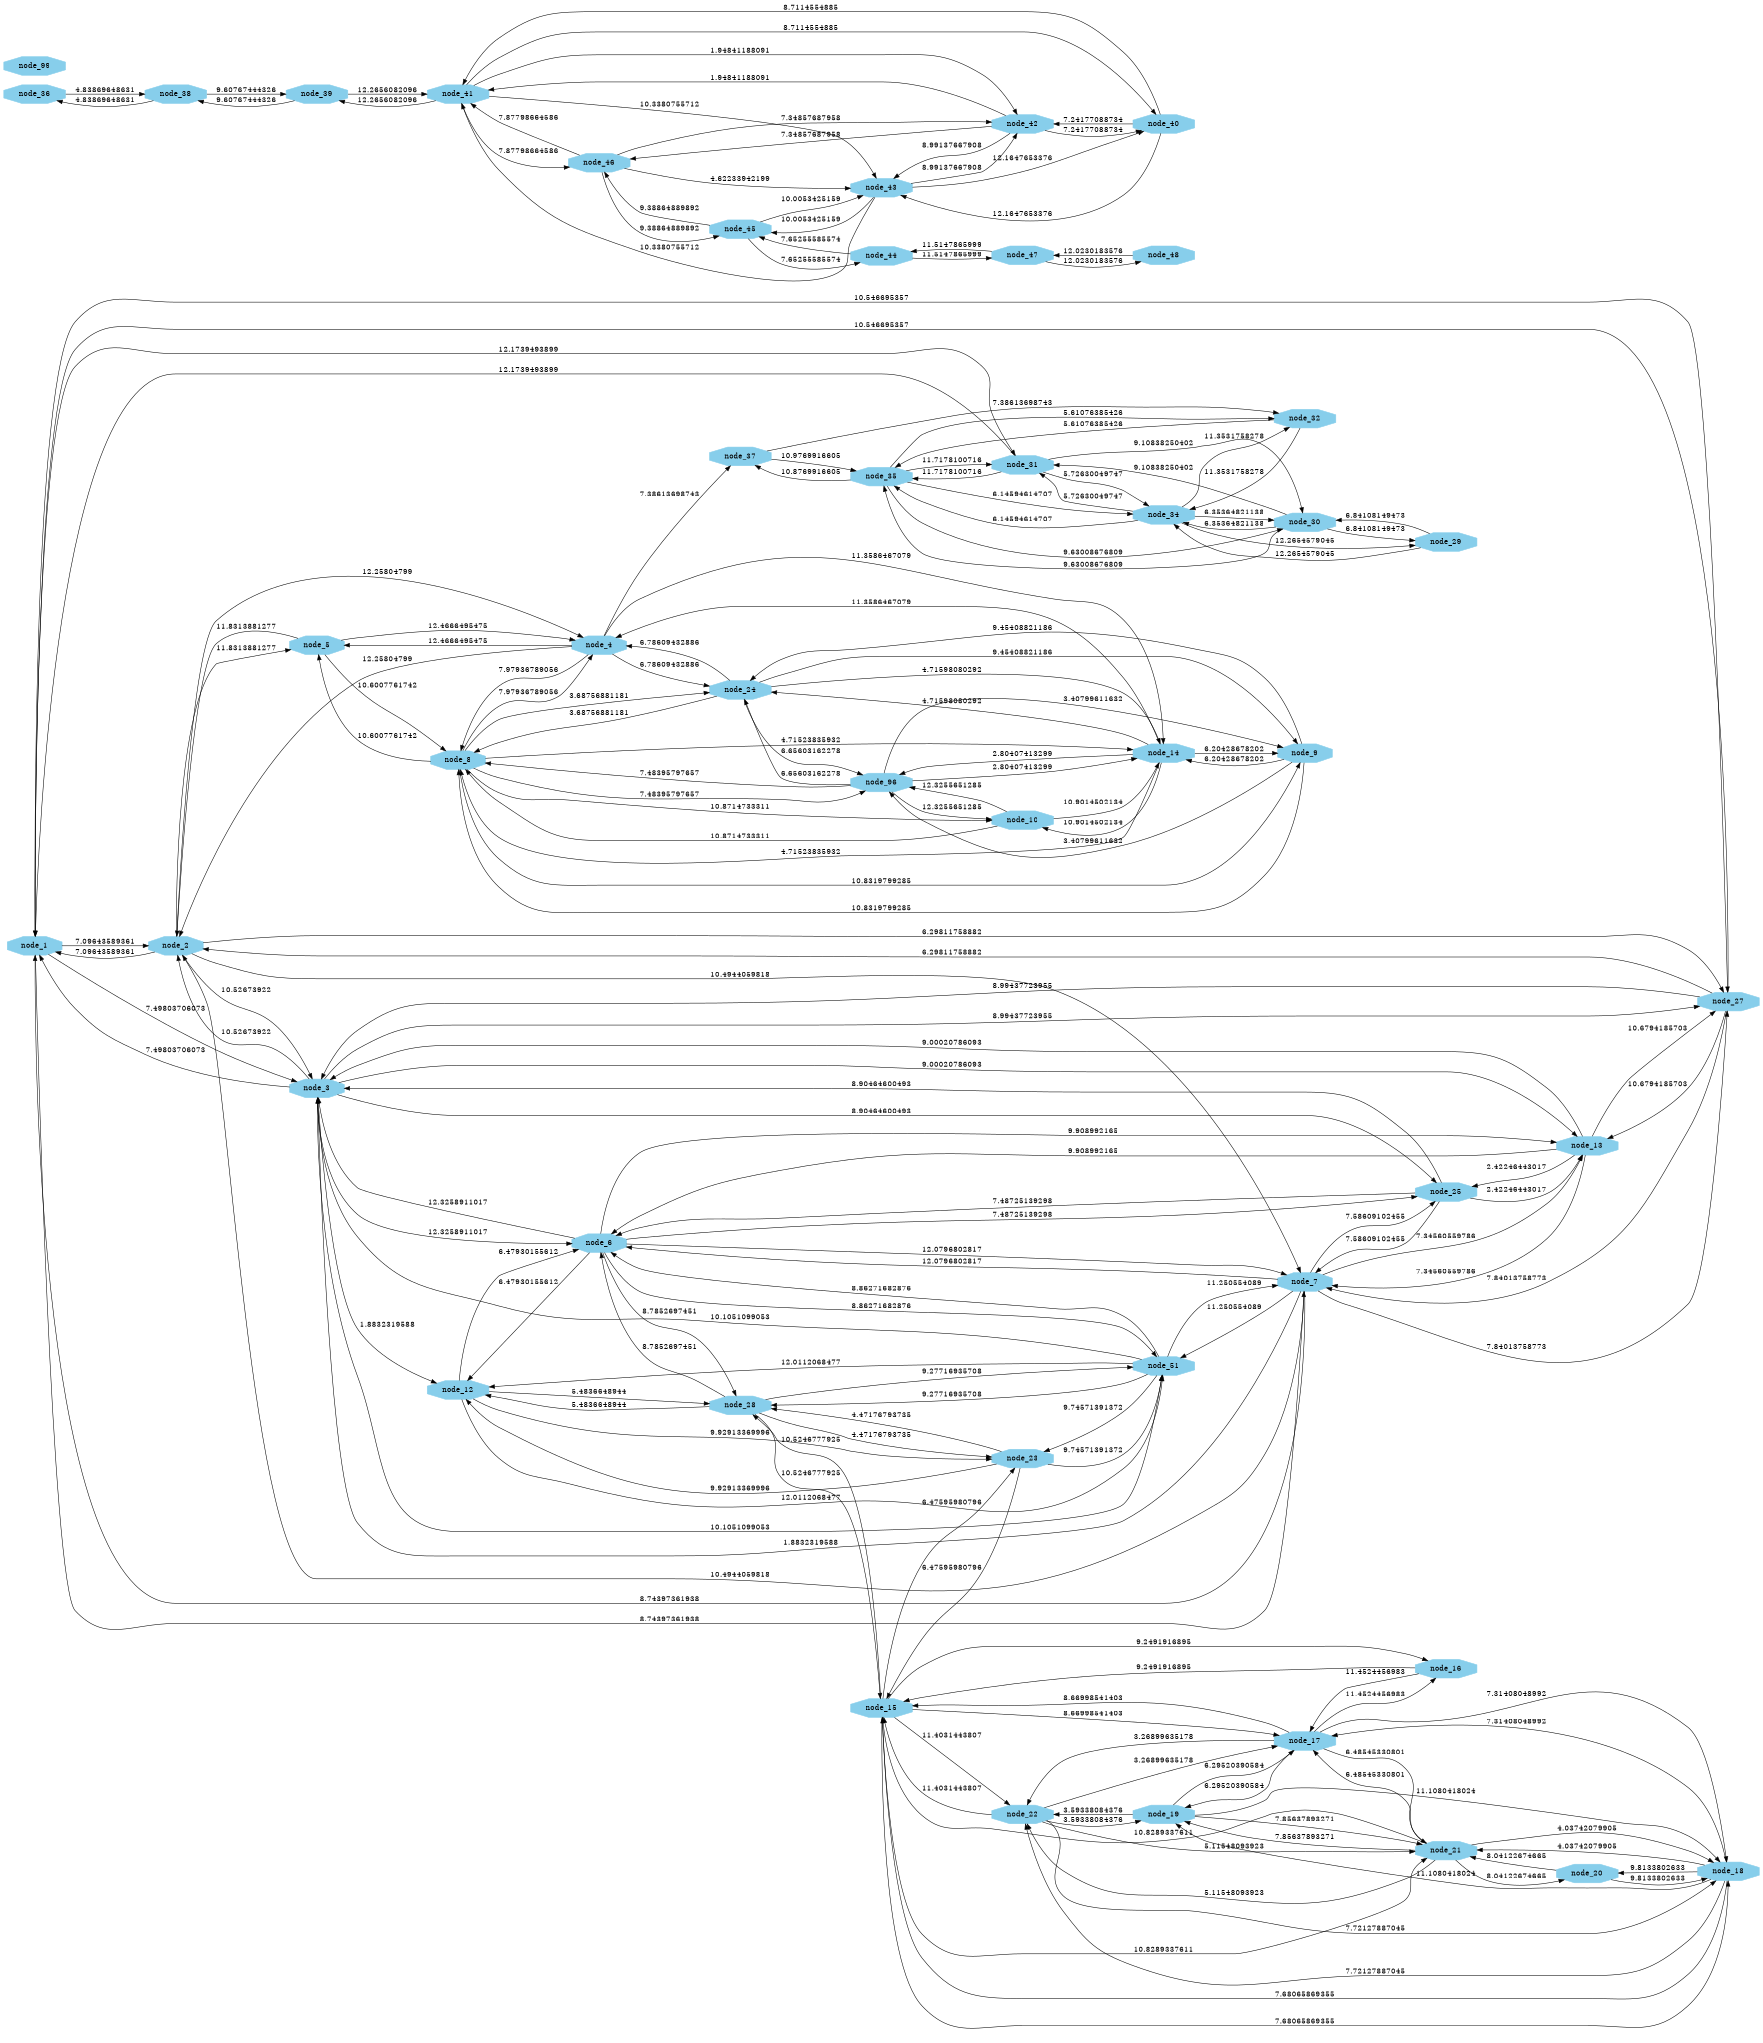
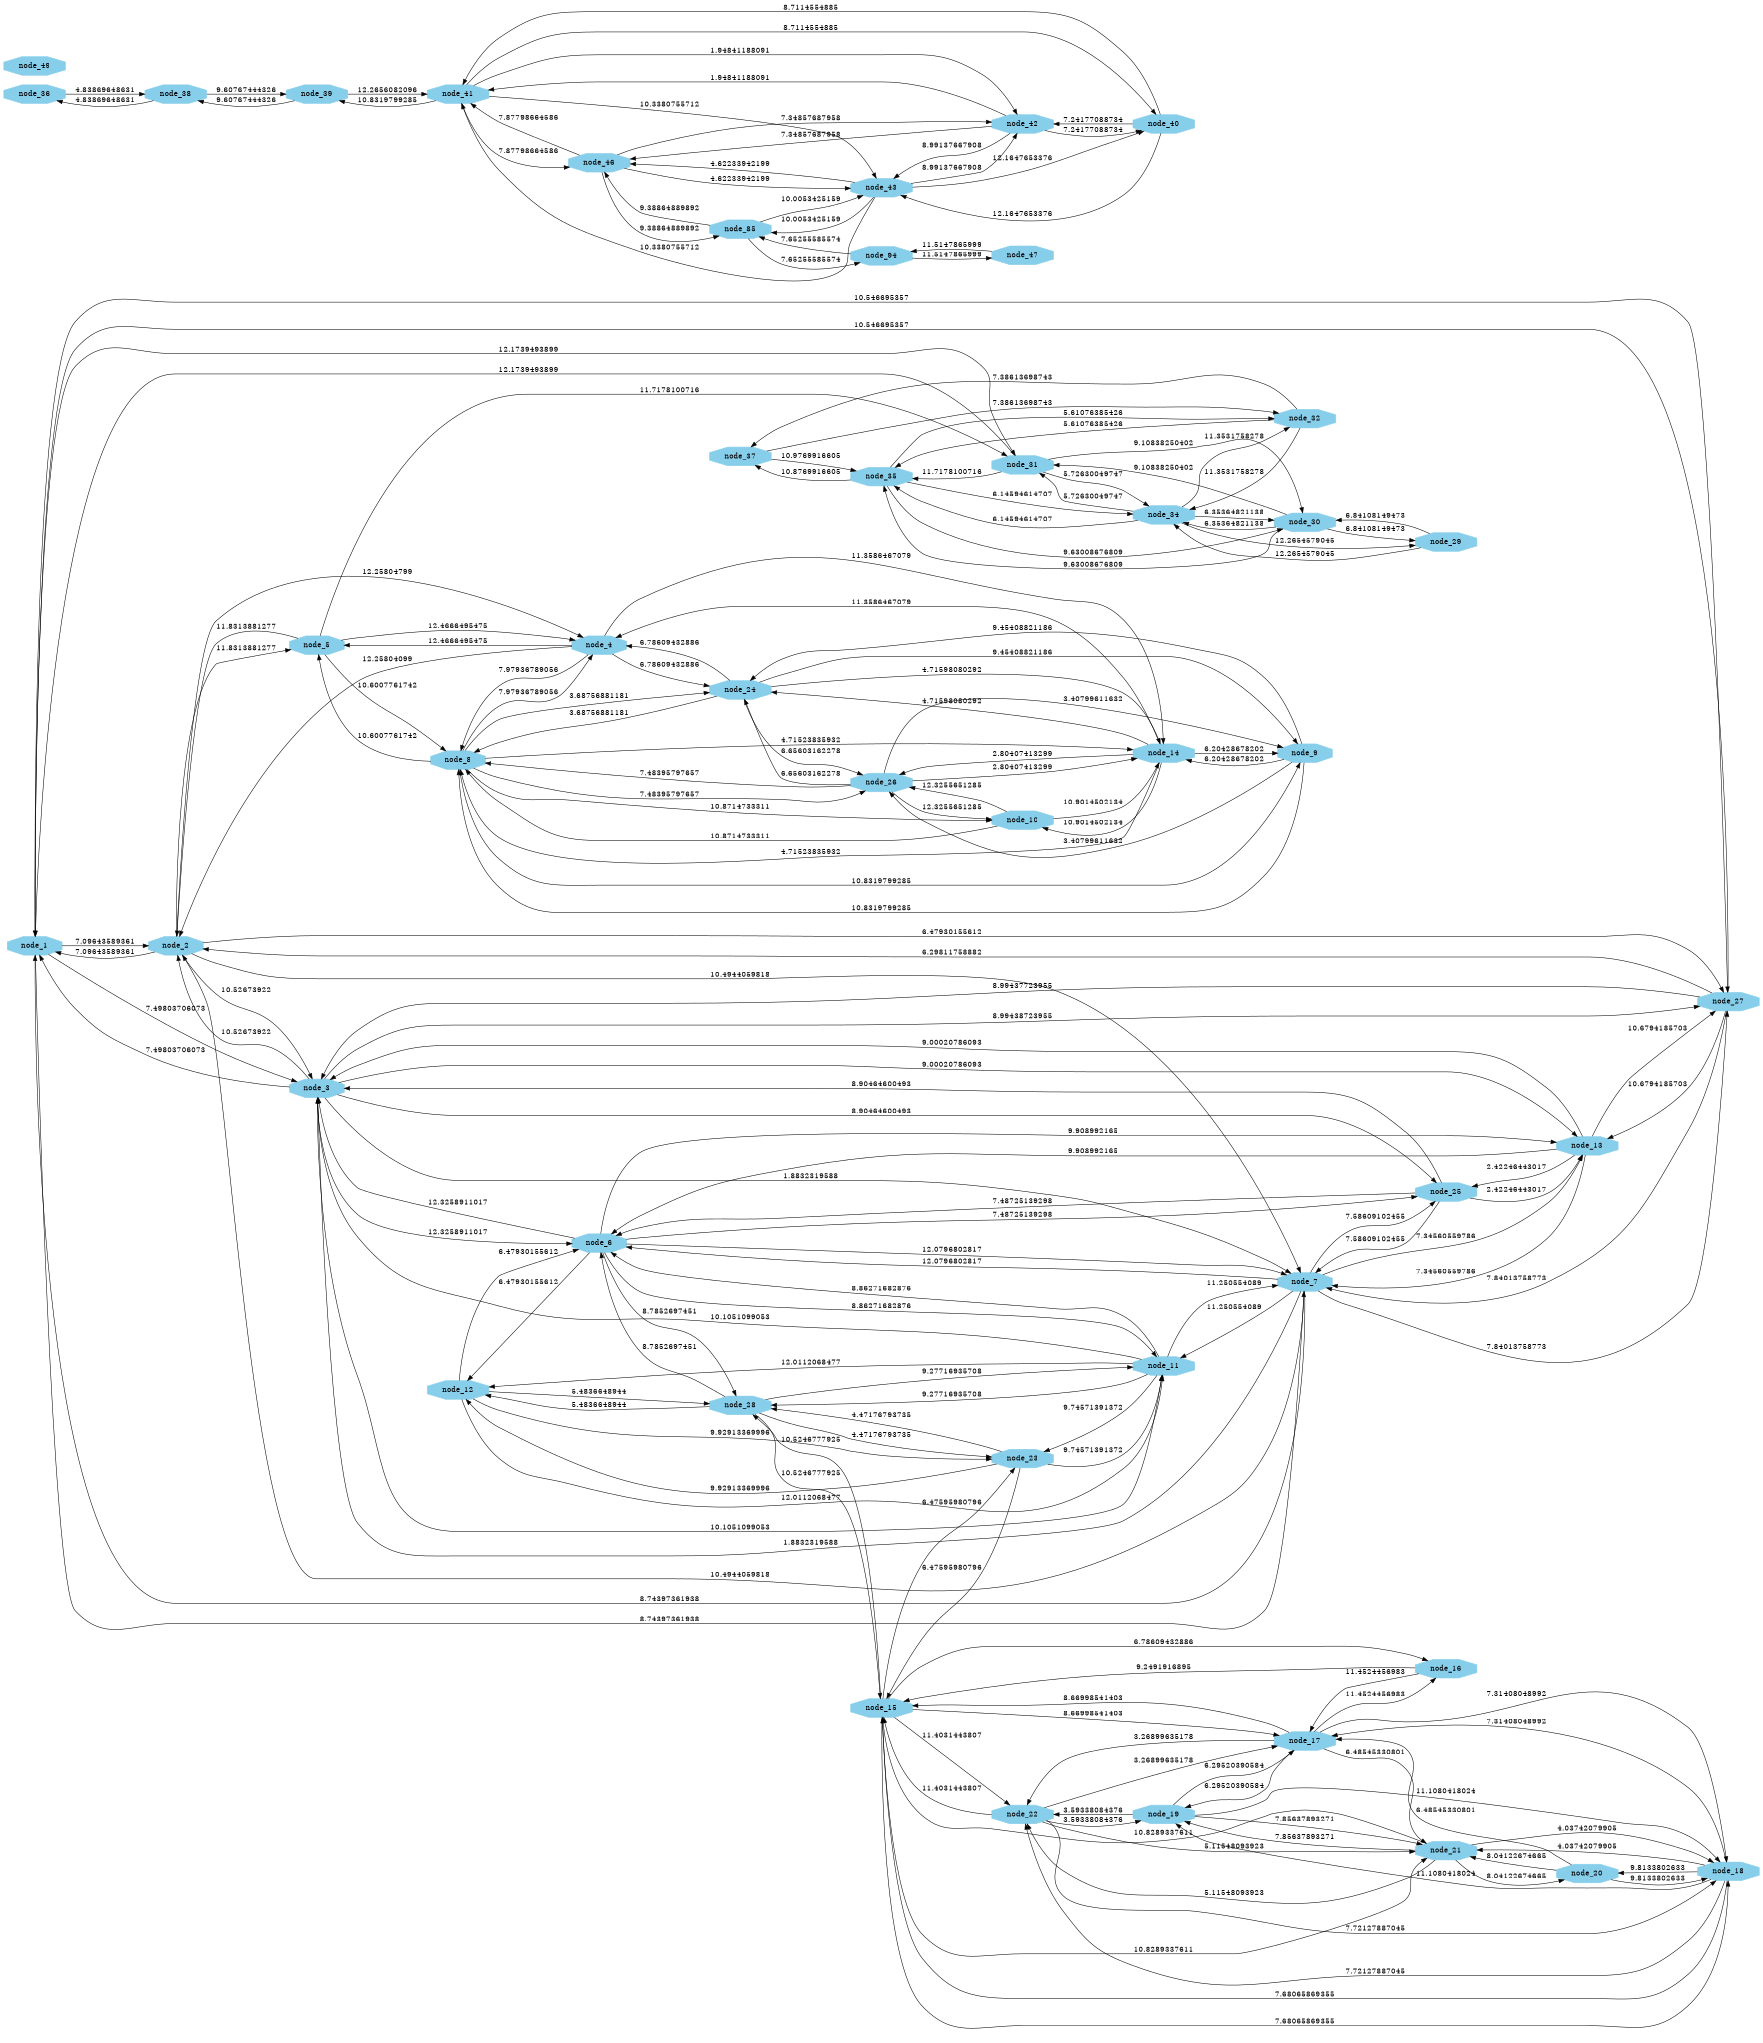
(35, 66) -> (35, 66)
(388, 100) -> (388, 100)
none -> (746, 171)
(740, 229) -> (740, 229)
(1164, 255) -> none
(882, 256) -> (882, 256)
(946, 466) -> (601, 394)
(658, 547) -> (1026, 382)
(388, 659) -> (388, 659)
(882, 782) -> (882, 782)
(952, 932) -> (952, 932)
(1023, 1016) -> (1023, 1016)
(336, 1261) -> (798, 1180)
(1164, 1366) -> (1164, 1366)
(1164, 1642) -> (1164, 1642)
(1383, 1788) -> (1428, 1823)
